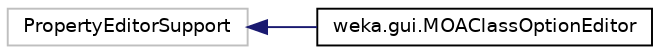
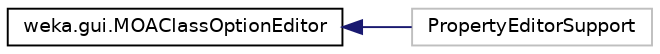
(292, 27) -> (387, 27)
